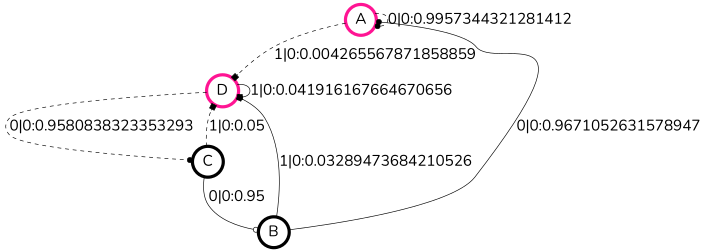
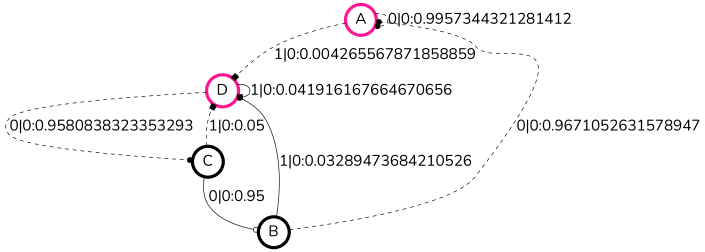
(505, 136) -> (505, 136)
(277, 152) -> (277, 152)
